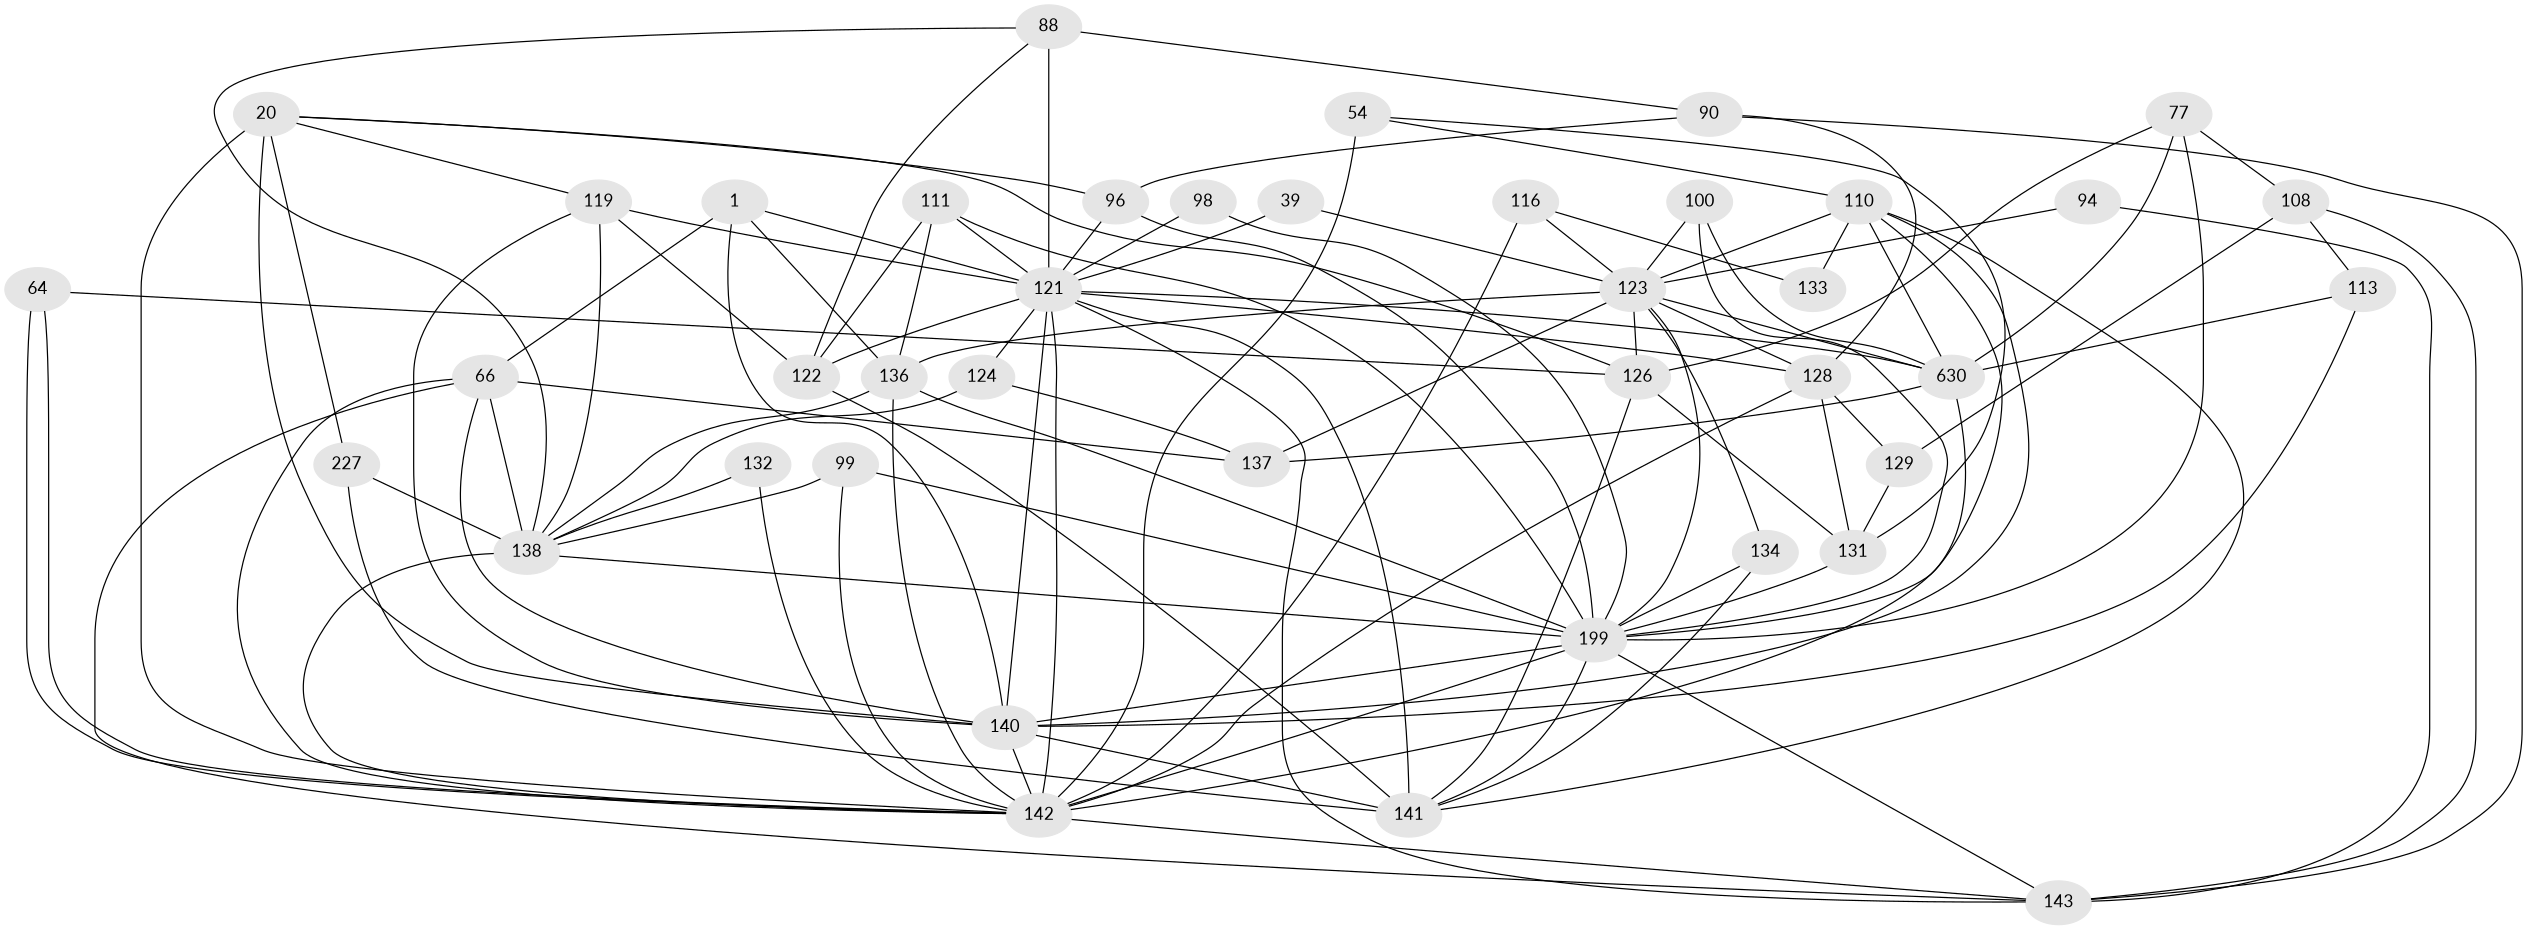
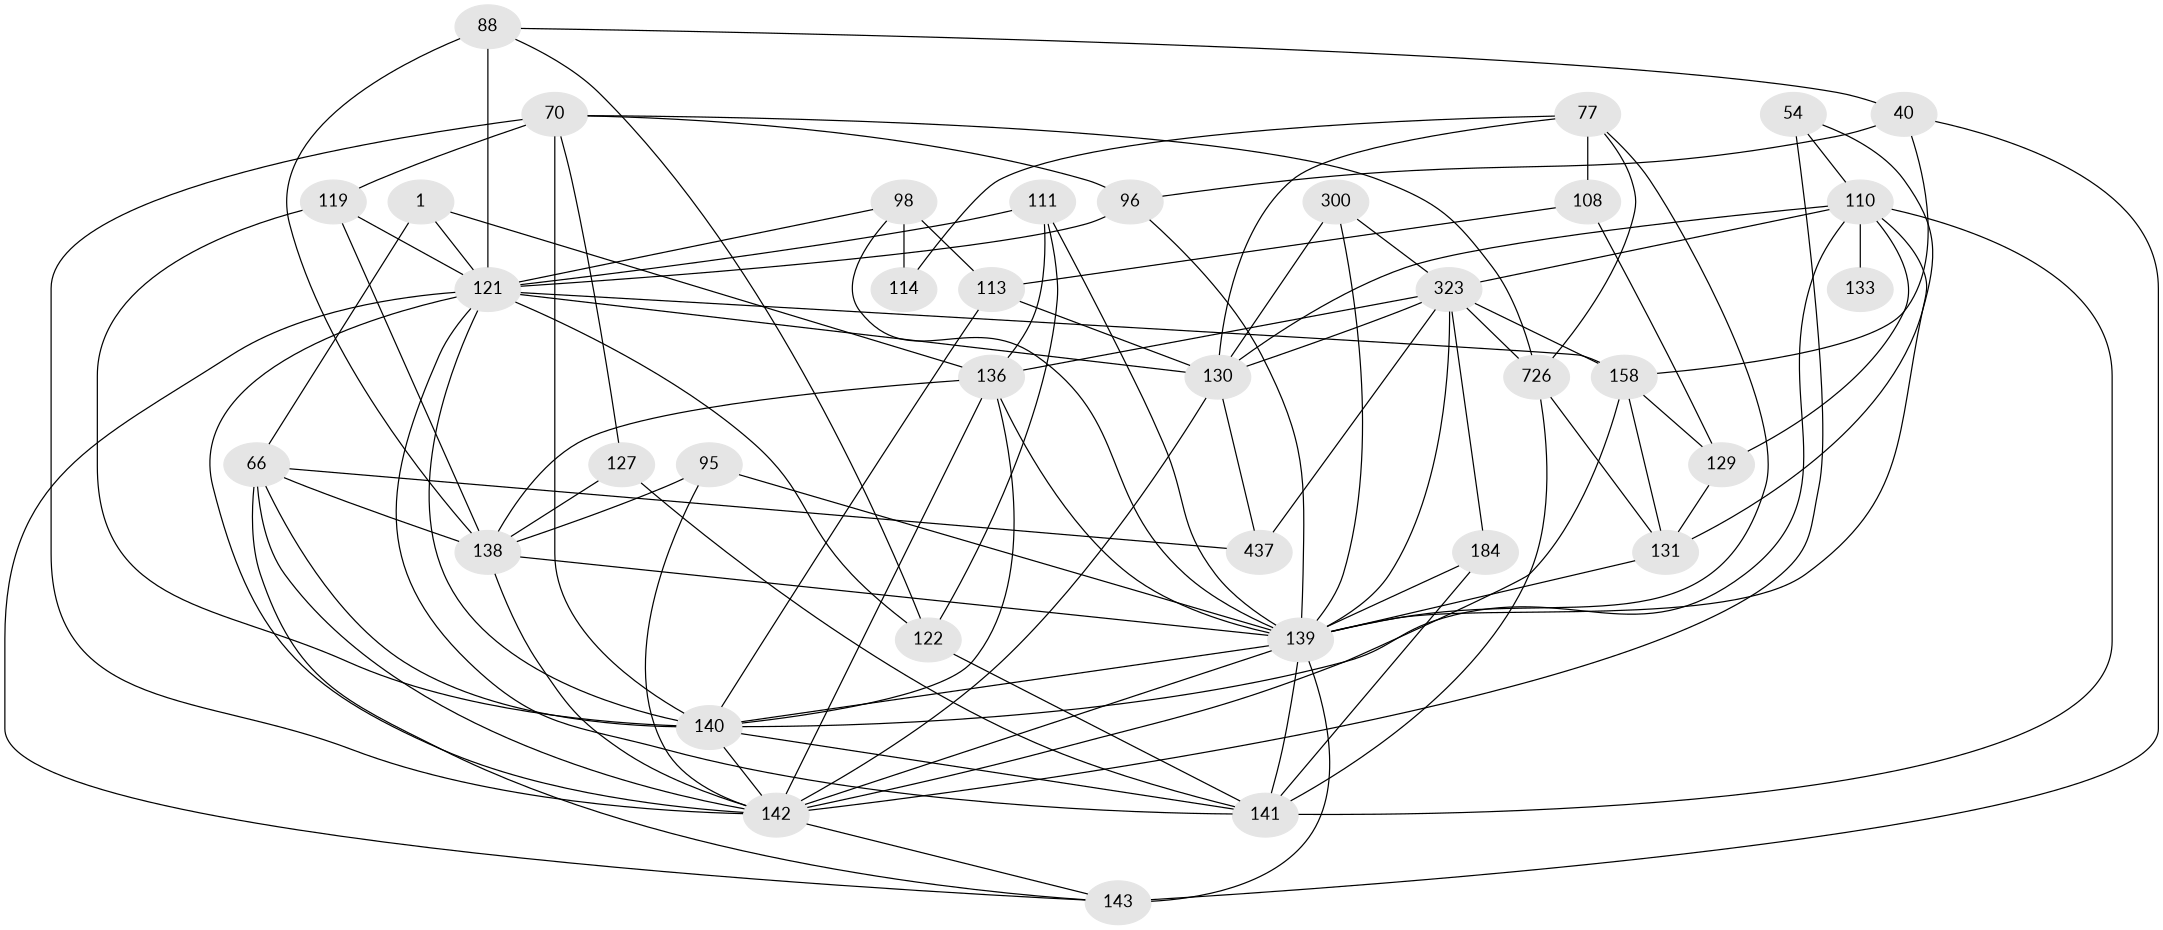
(266, 114) -> (555, 114)
(1709, 114) -> (1904, 114)
(1291, 202) -> none
(1526, 202) -> none
(1700, 202) -> (1336, 202)
(2088, 202) -> none
none -> (957, 254)
(38, 290) -> none
(703, 290) -> none
none -> (904, 290)
(1633, 290) -> (1449, 290)
none -> (1873, 359)
(982, 377) -> none
(1638, 377) -> (1537, 377)
(1818, 377) -> (1624, 377)
(1952, 377) -> (1218, 377)
(877, 434) -> (981, 648)
(347, 465) -> (622, 465)
(758, 465) -> none
(846, 465) -> (709, 465)
(1257, 465) -> (1259, 552)
(1765, 552) -> (1486, 552)
(1594, 640) -> (1301, 640)
(2476, 660) -> none
